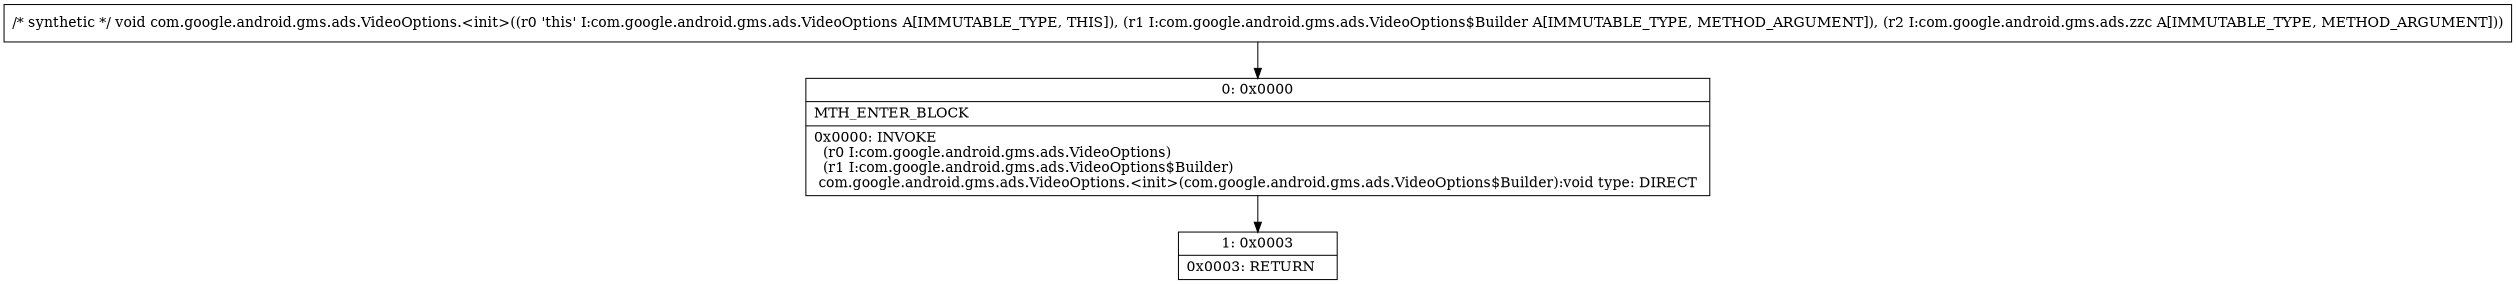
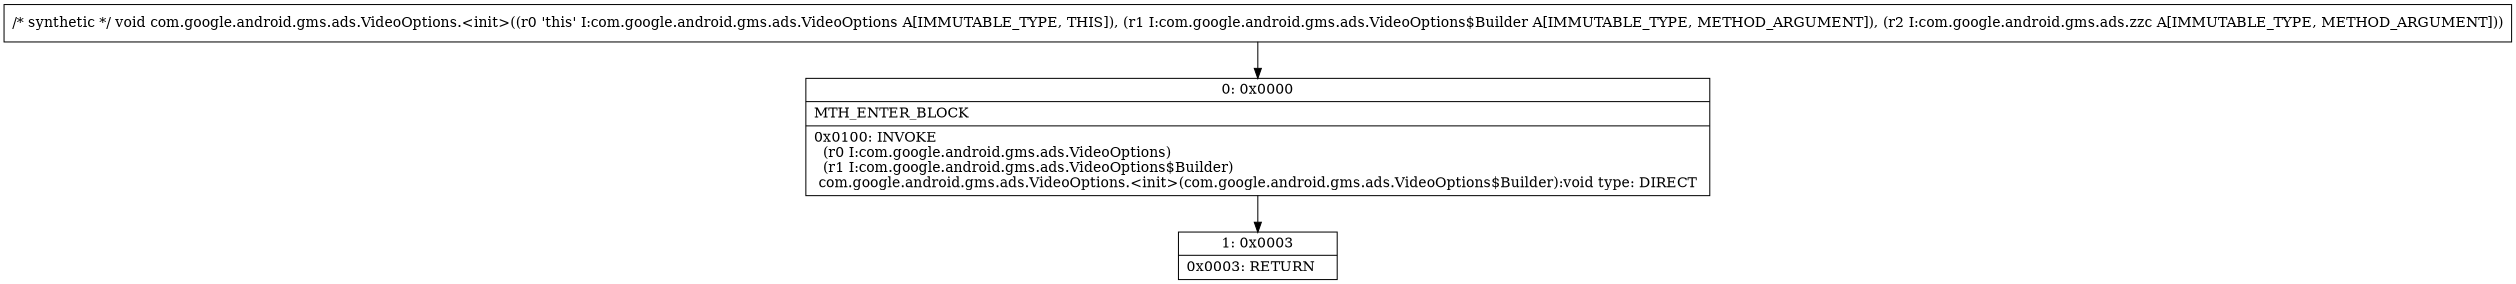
(880, 138) -> (880, 138)
